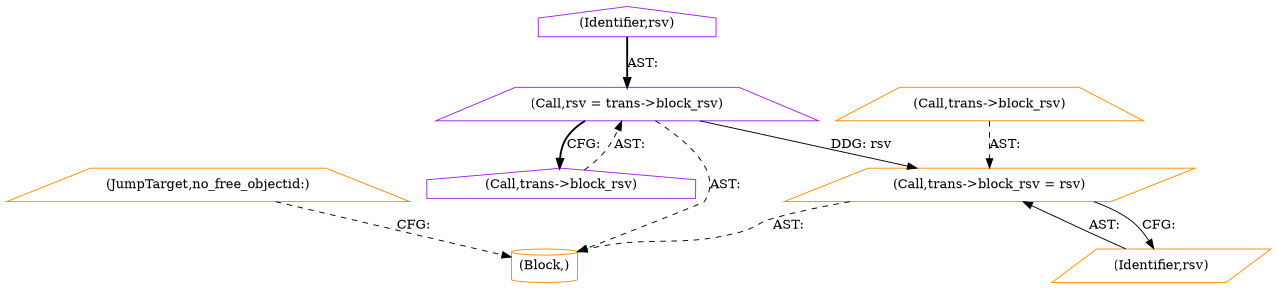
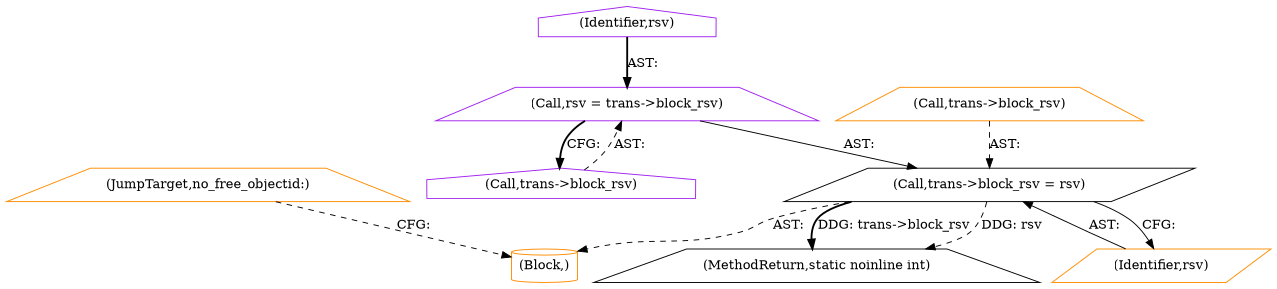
(861, 144) -> (861, 144)
(990, 185) -> (990, 185)
(694, 206) -> none
none -> (817, 266)
